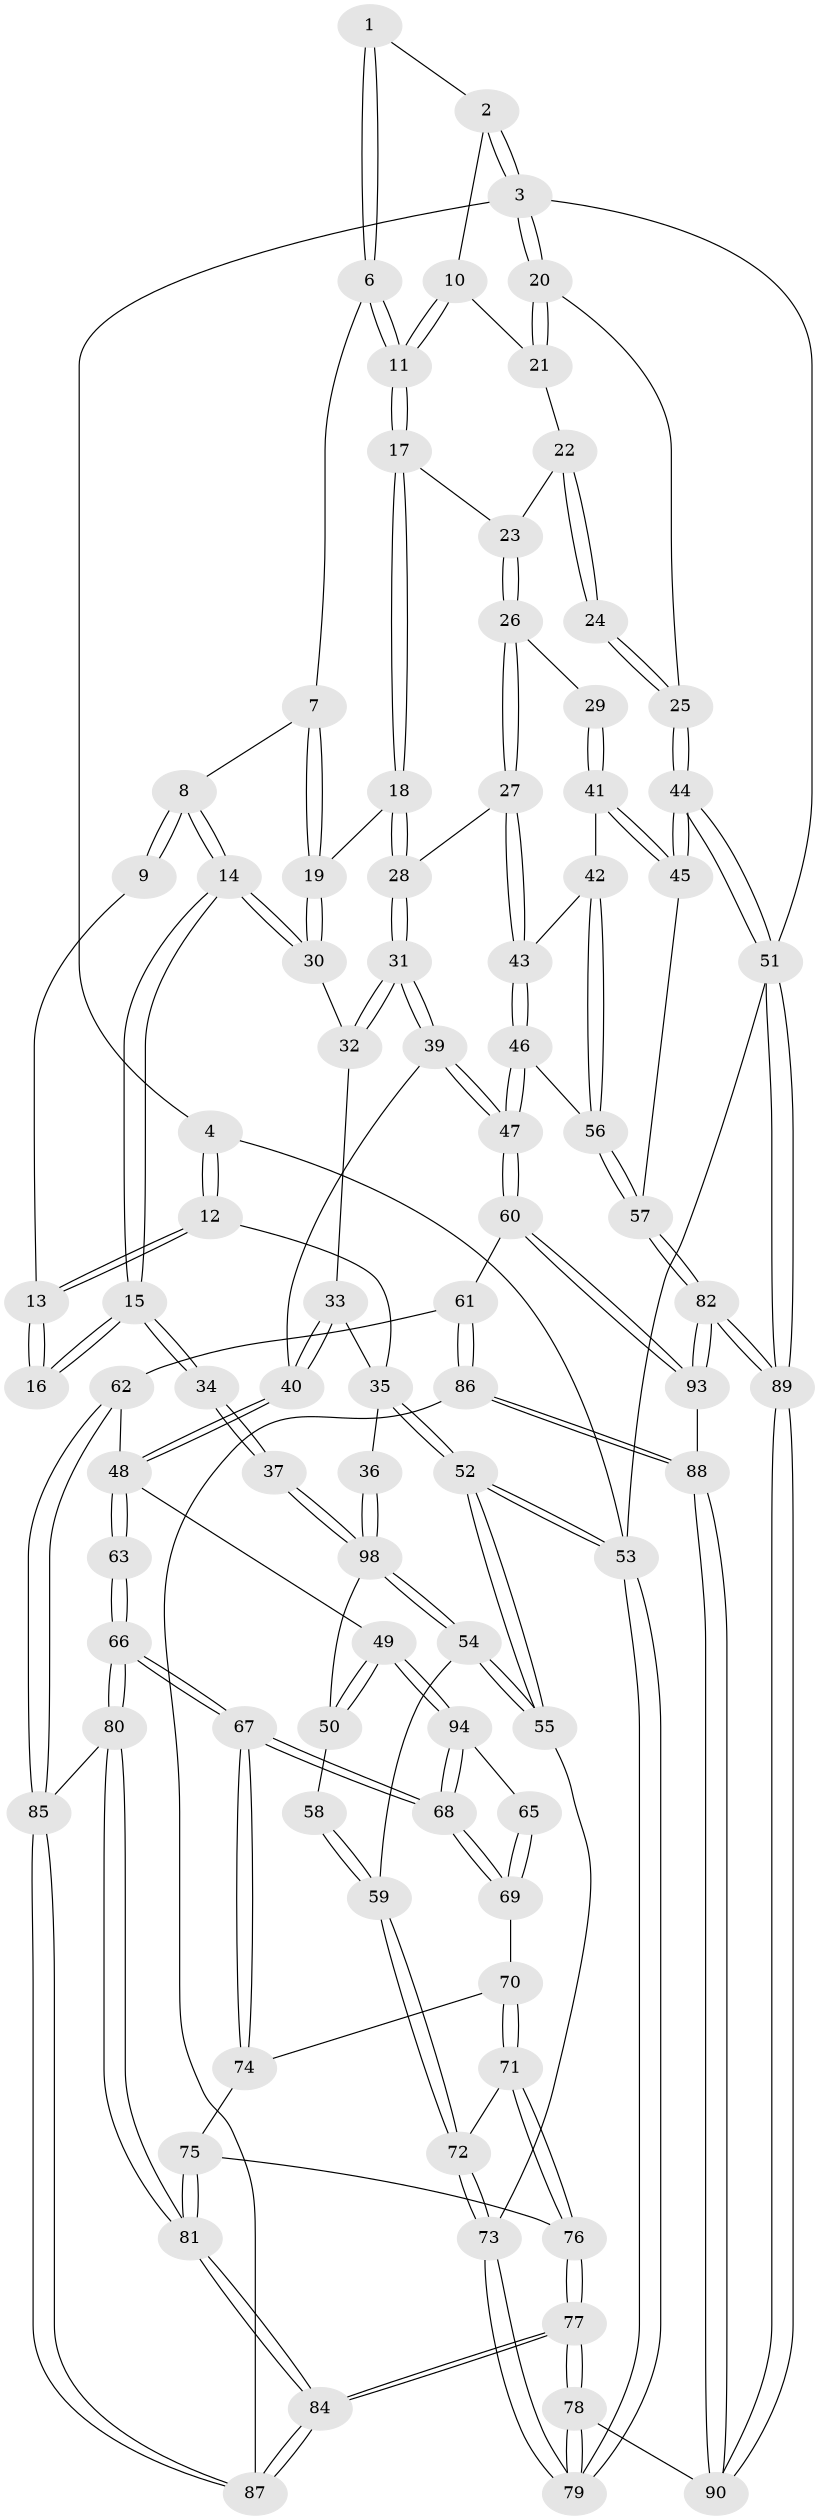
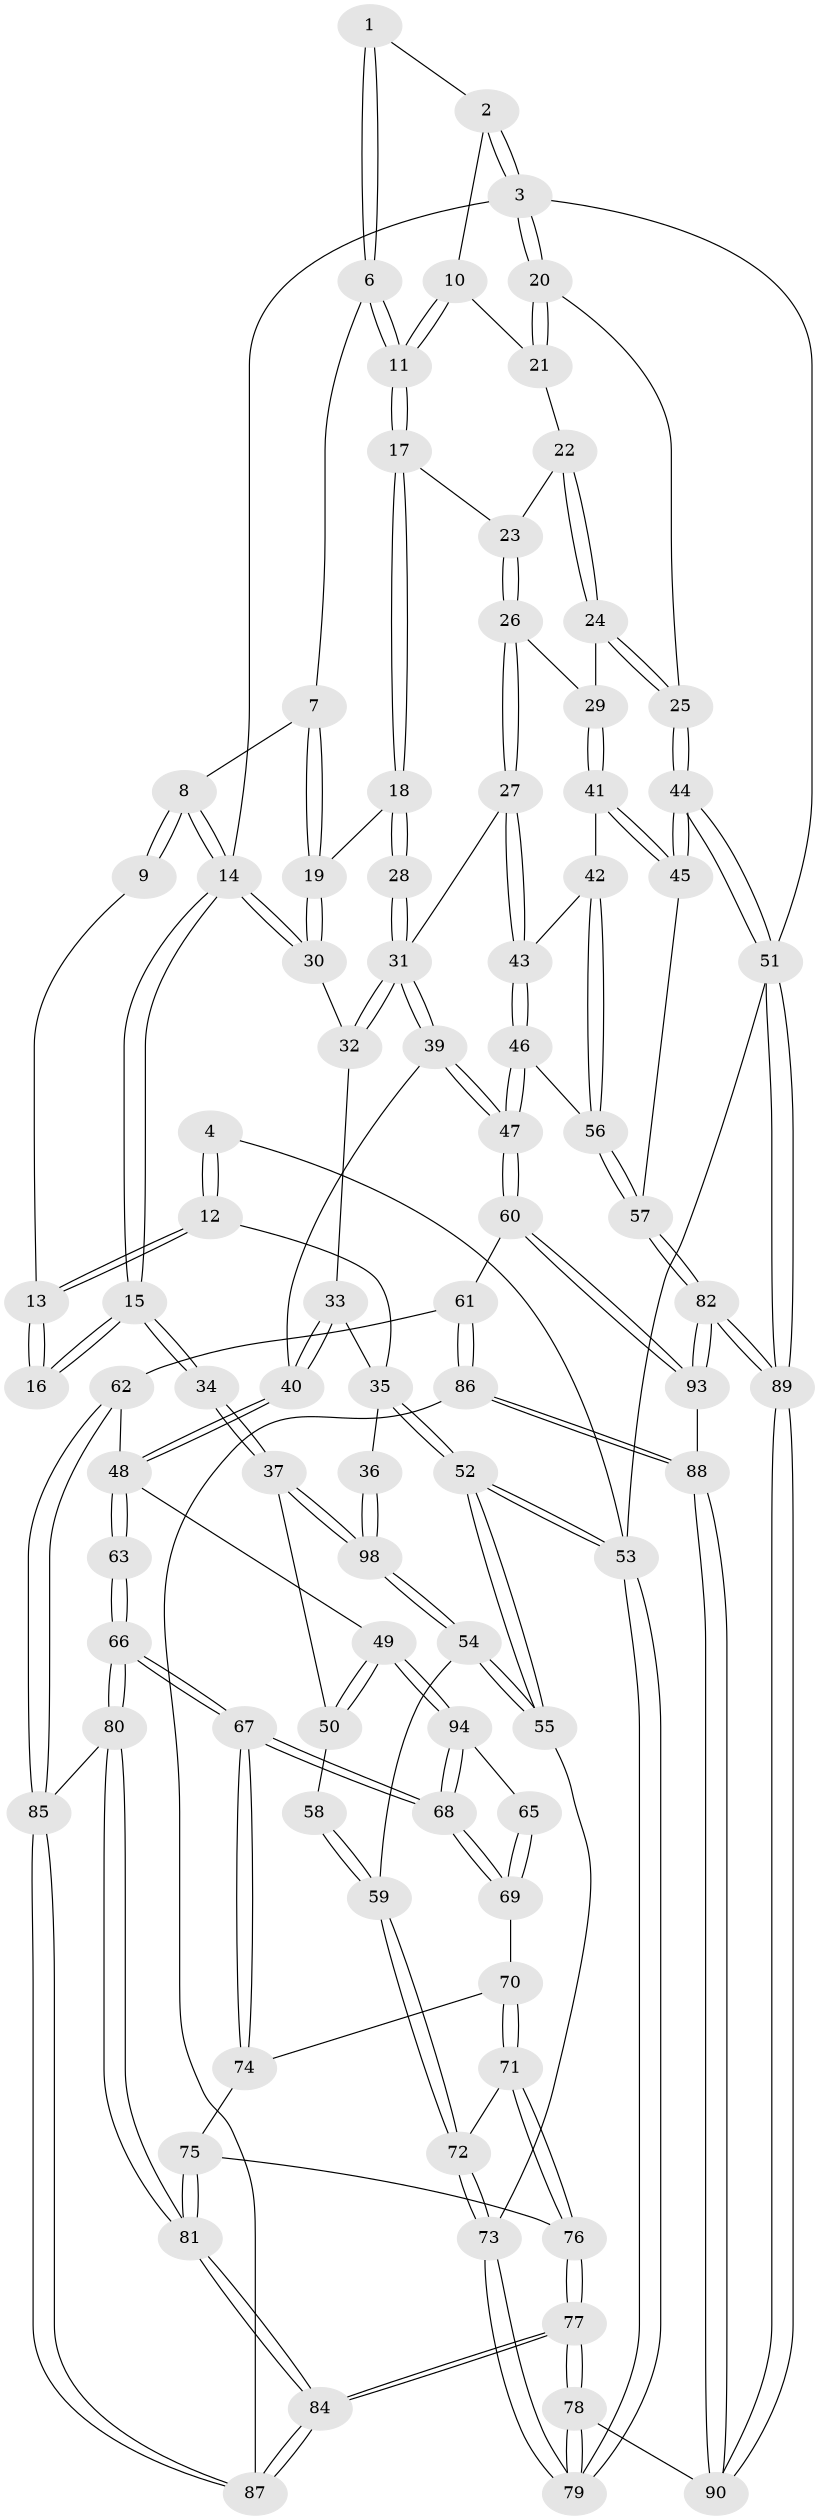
(79, 534) -> (249, 455)
none -> (596, 664)
(455, 835) -> (456, 877)
(337, 1641) -> (302, 1600)
